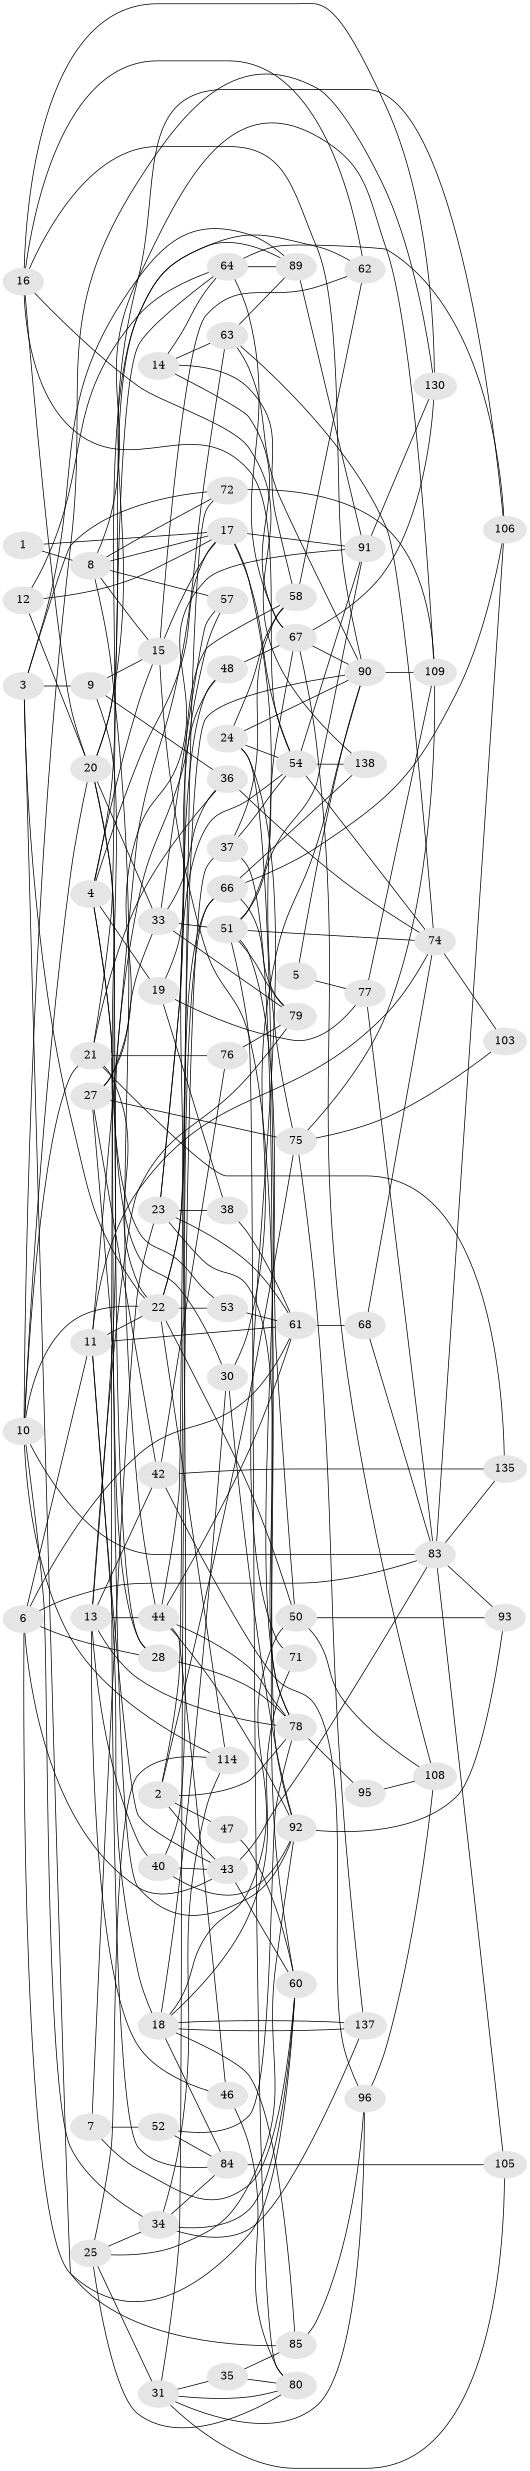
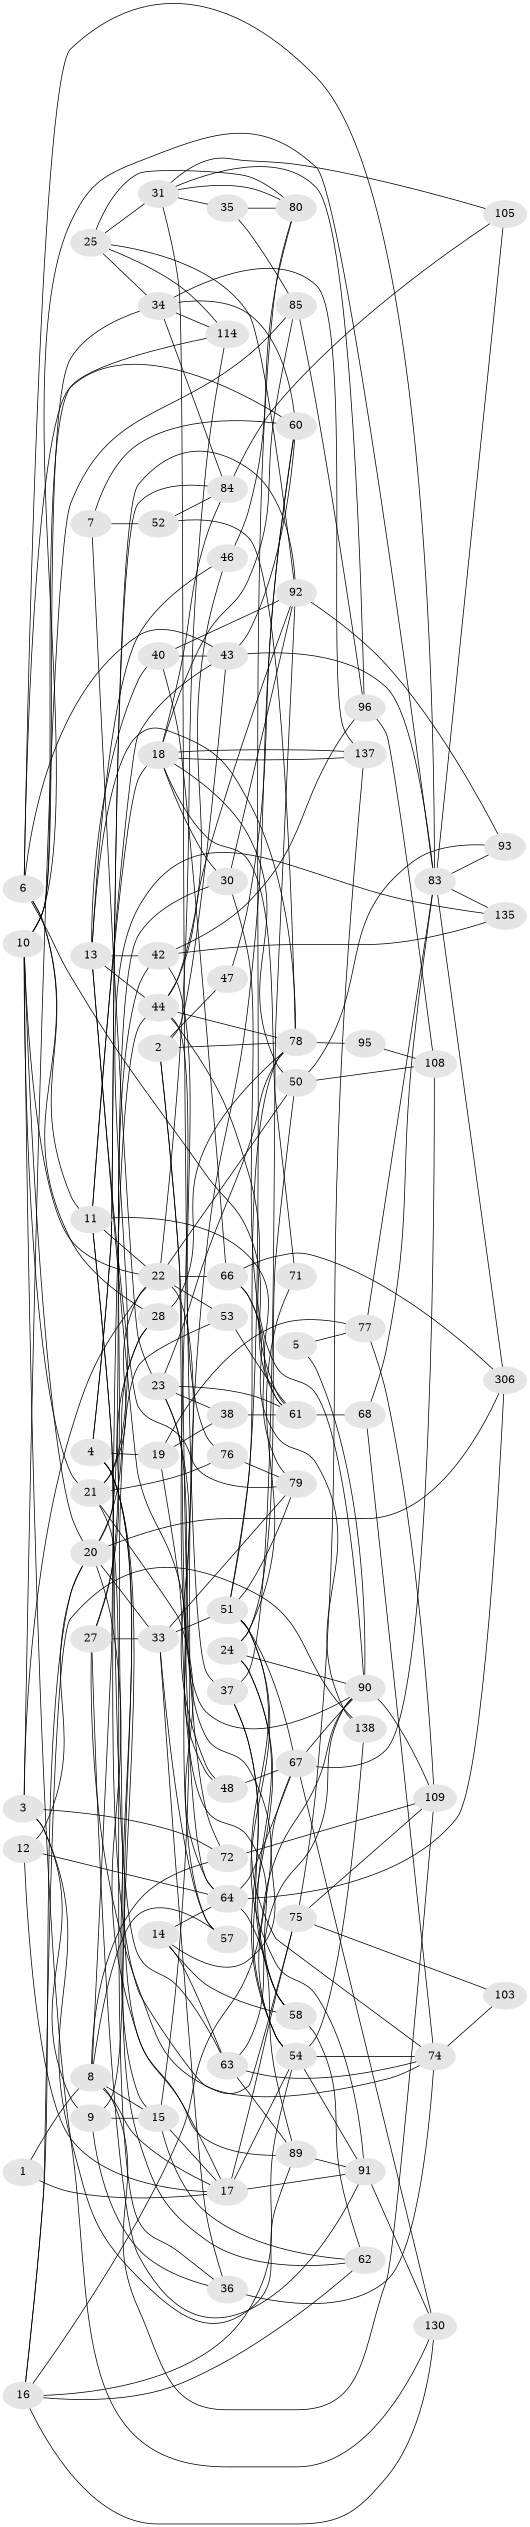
(505, 530) -> (505, 1380)
(240, 1438) -> (182, 1477)
